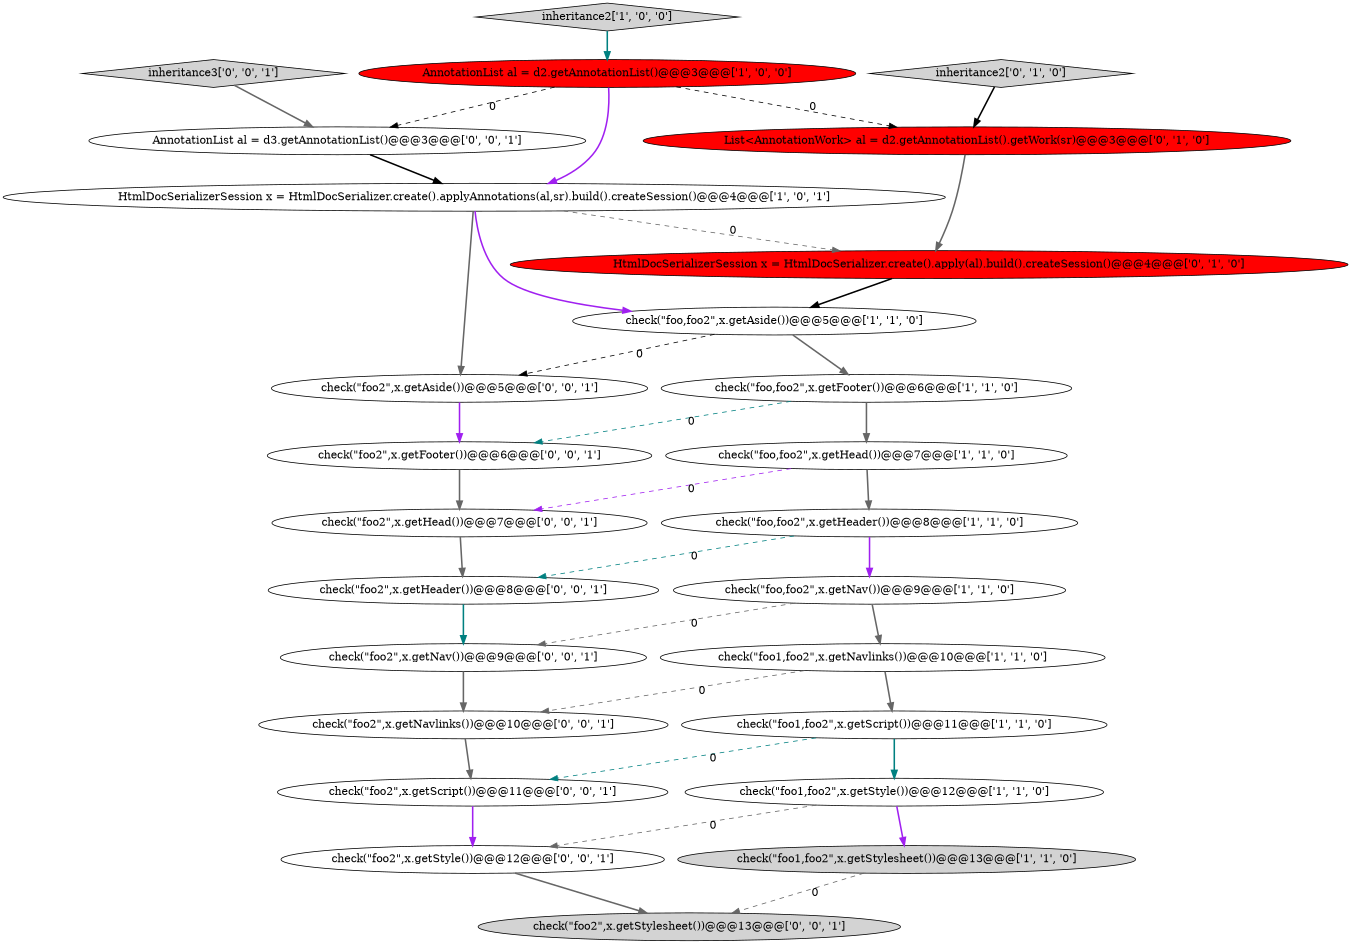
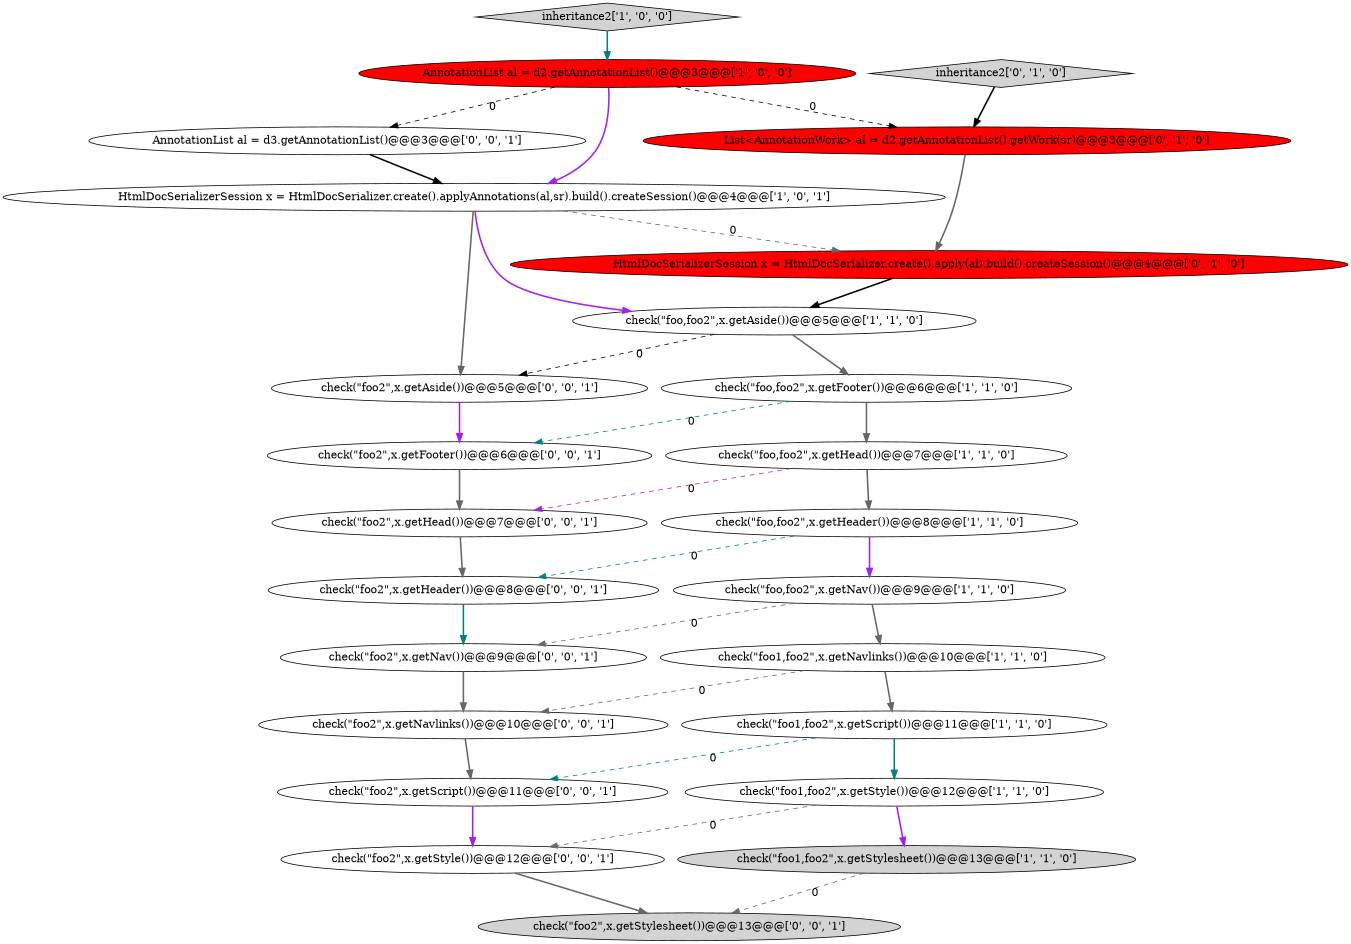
(214, 73) -> none
